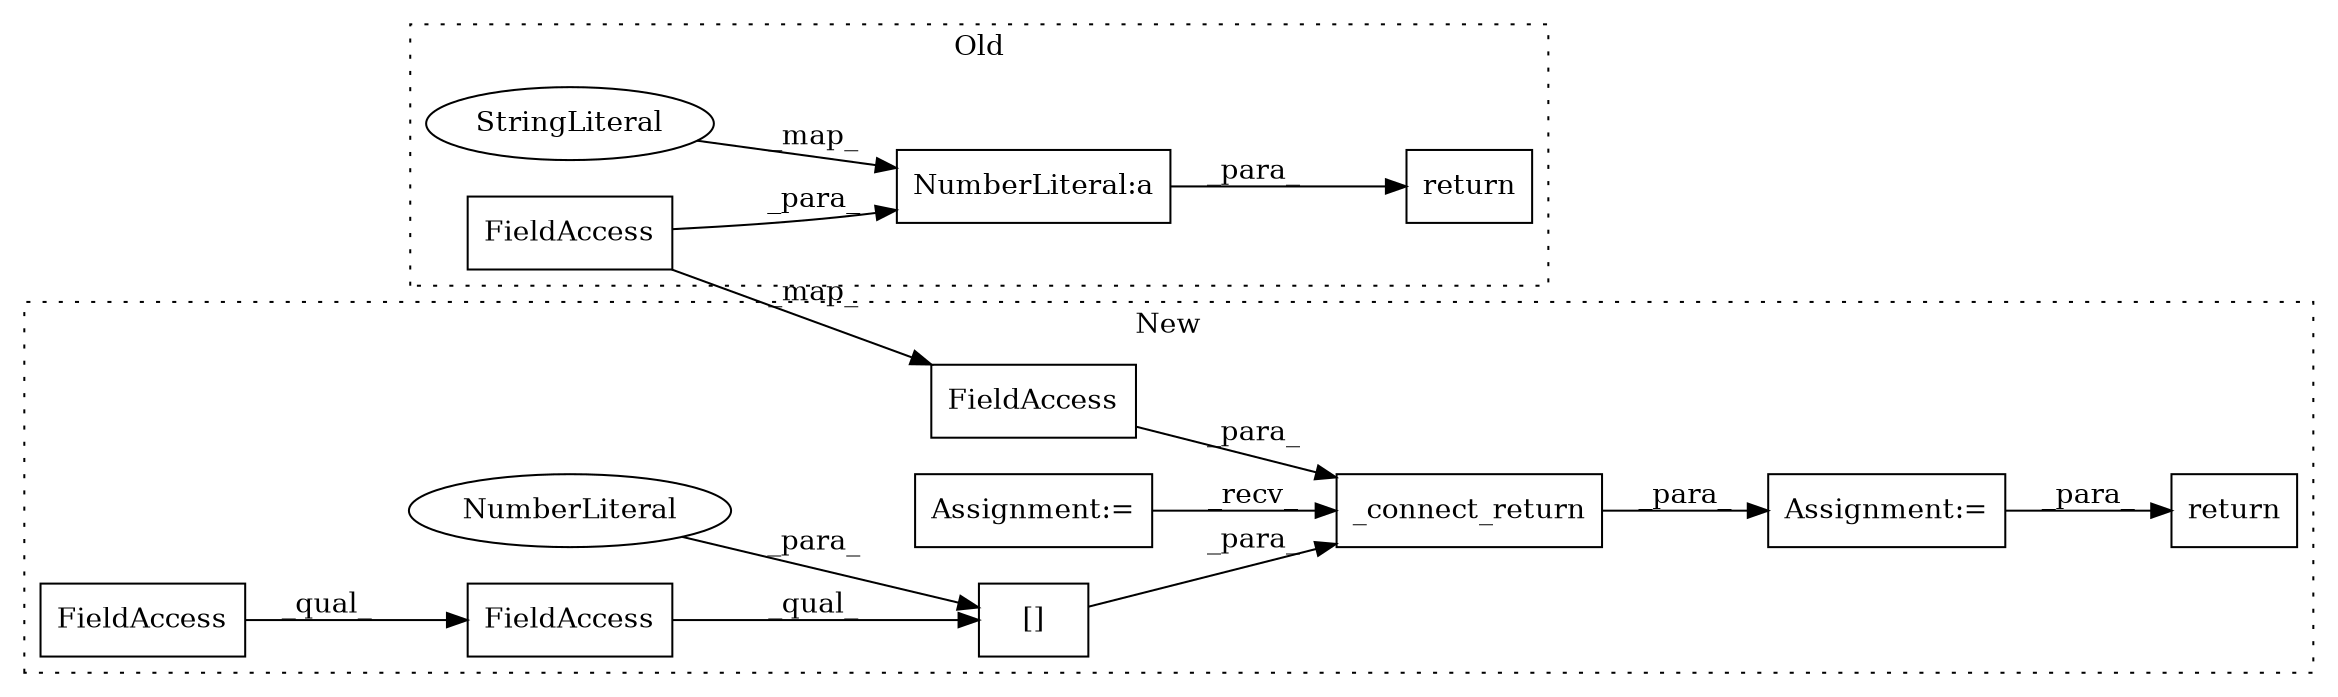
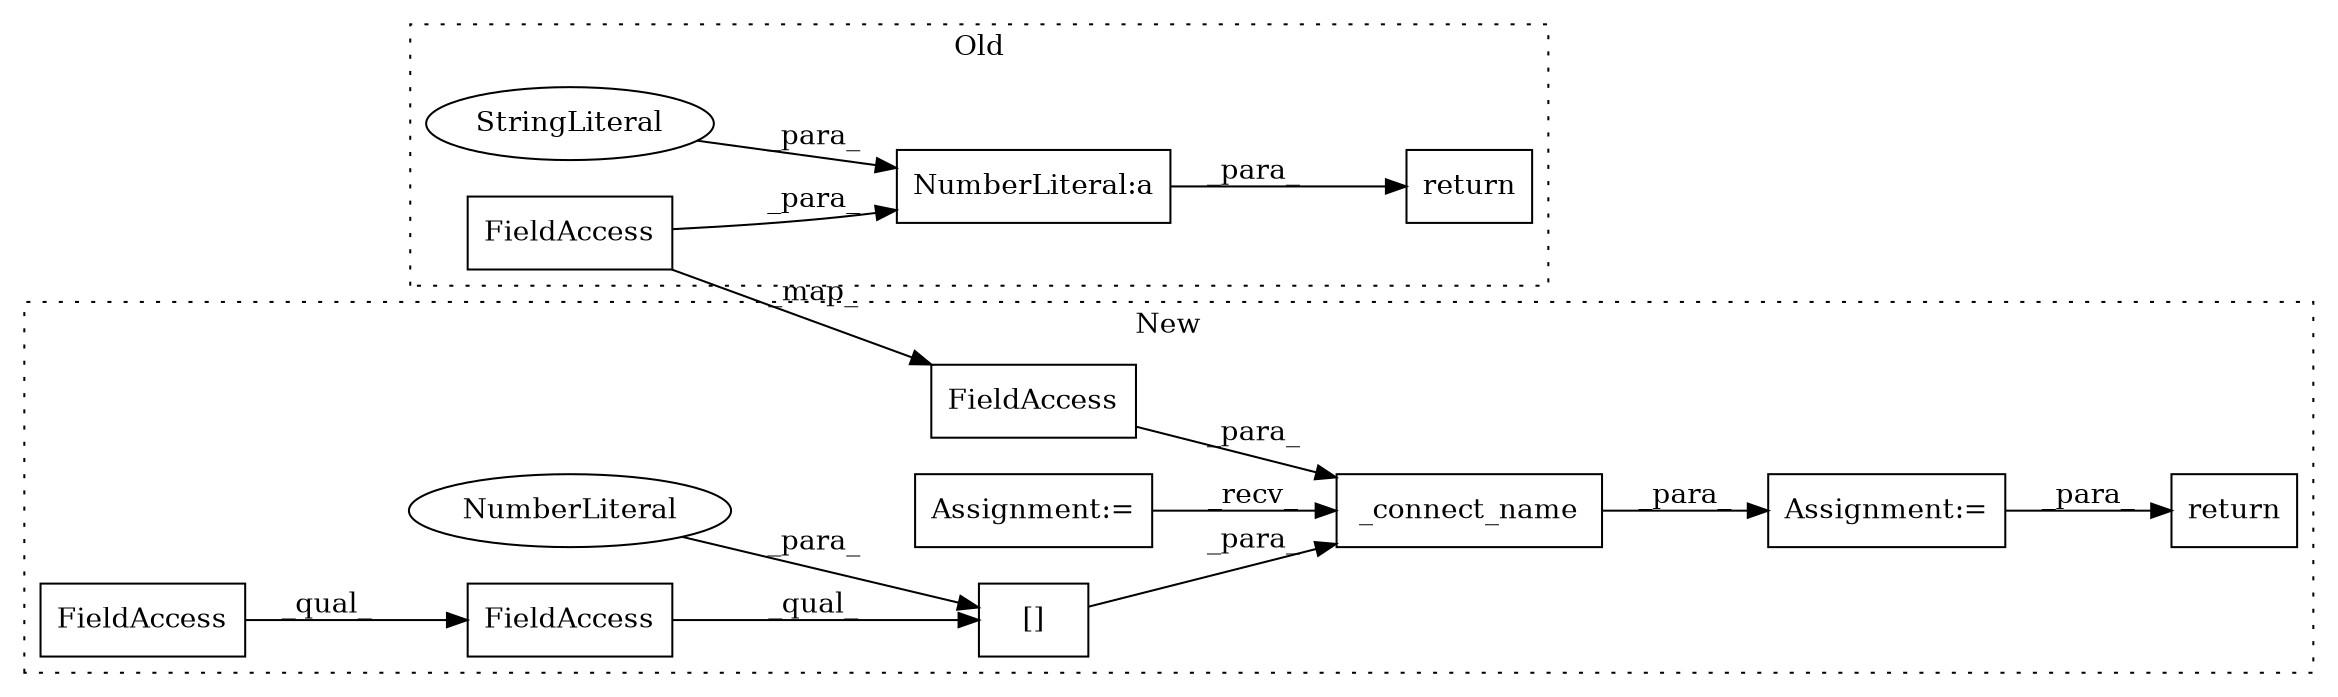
(814, 137) -> (814, 137)
(1469, 511) -> (1469, 511)
